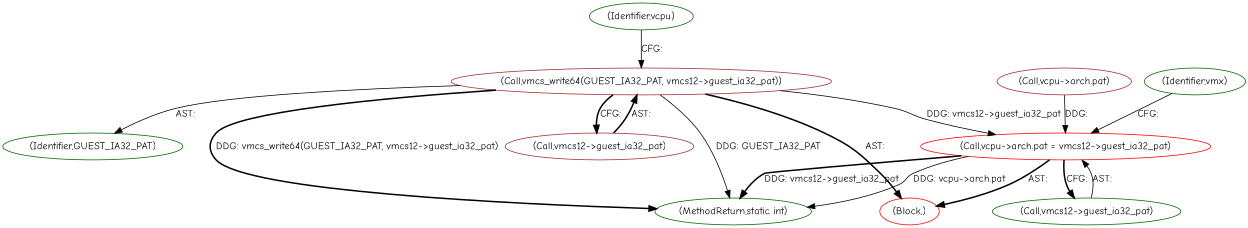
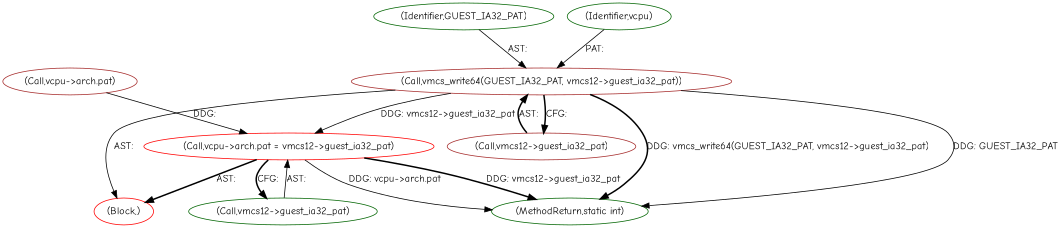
(654, 49) -> (596, 49)
(1195, 81) -> none
(288, 94) -> (500, 46)
(810, 127) -> (222, 106)
